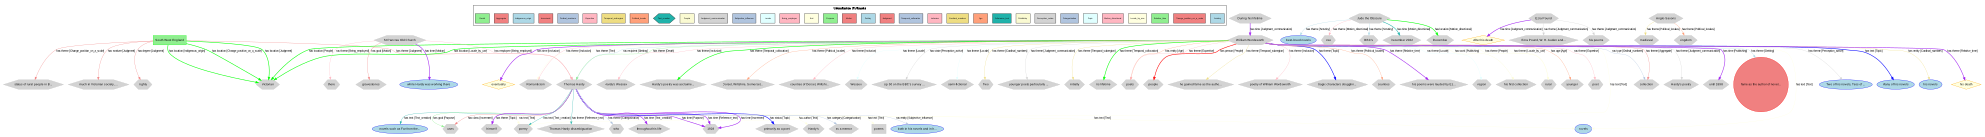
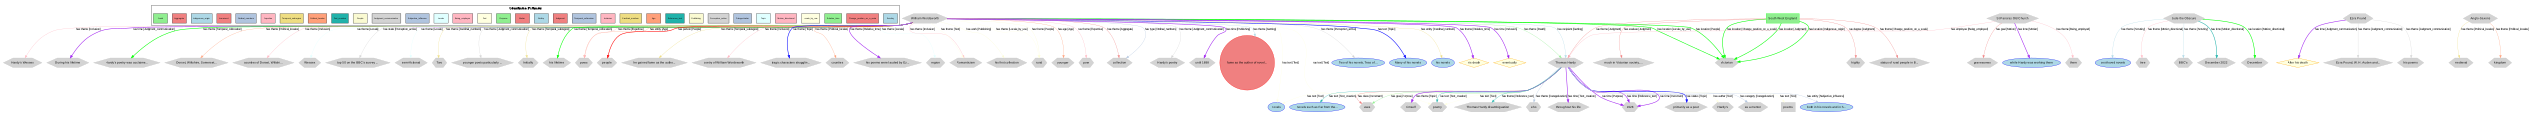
(664, 18) -> (340, 18)
(1250, 28) -> (487, 27)
